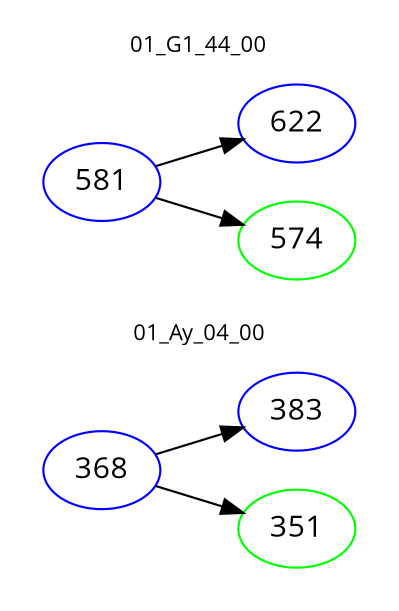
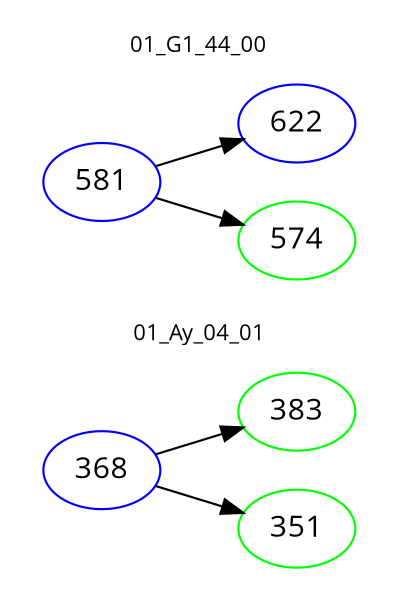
(199, 335) -> (199, 335)
(297, 412) -> (297, 412)
